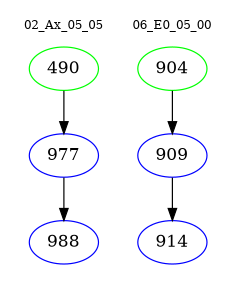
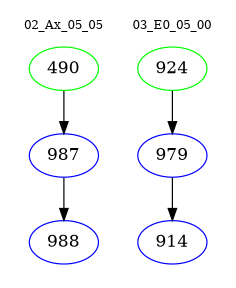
(172, 26) -> (172, 26)
(172, 69) -> (172, 69)
(64, 156) -> (64, 156)
(172, 156) -> (172, 156)
